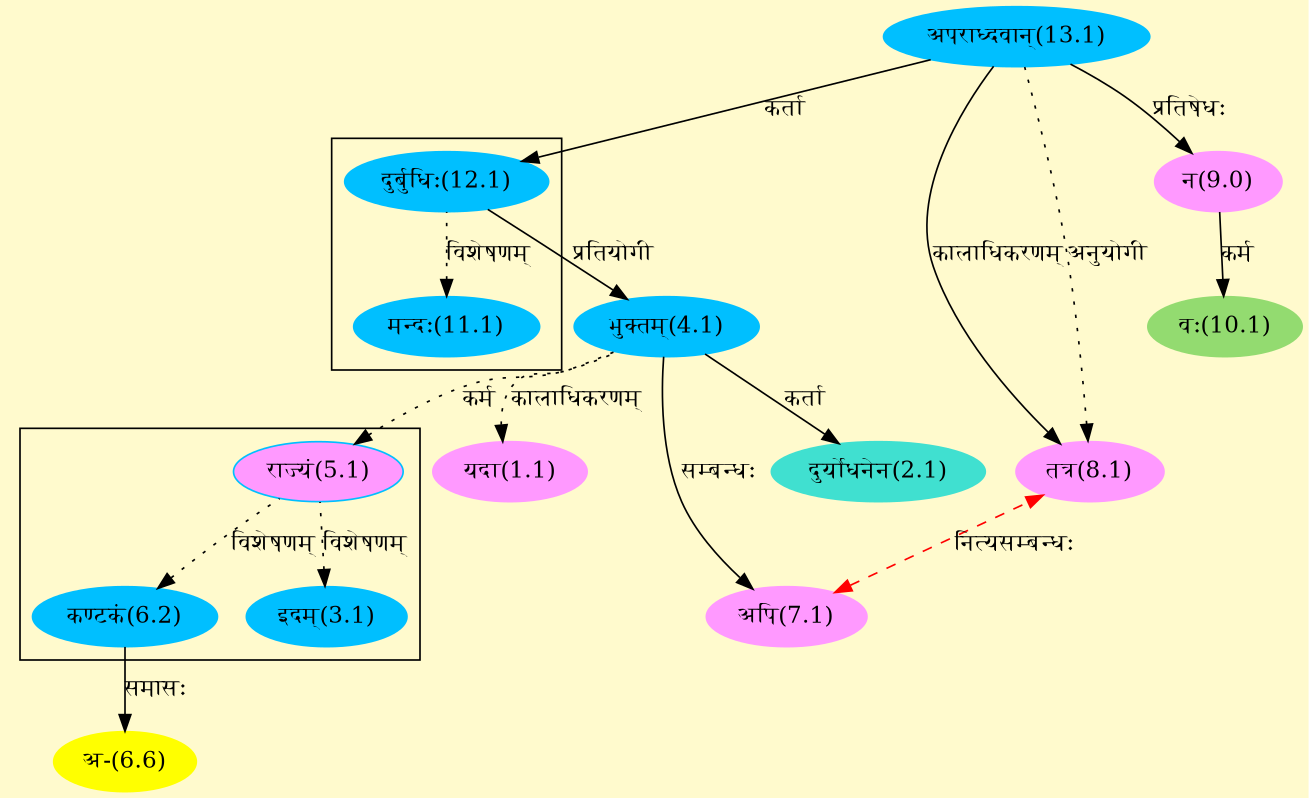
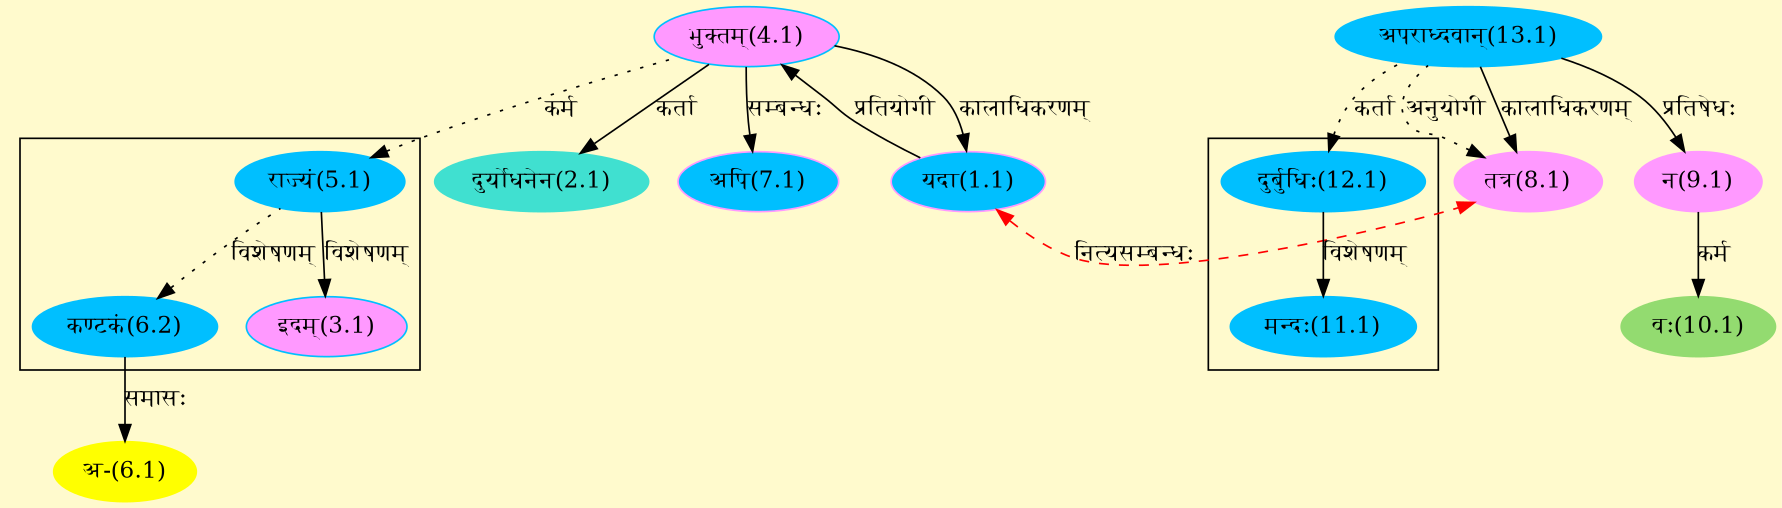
(735, 108) -> (1360, 92)
(1218, 182) -> (1698, 182)
(447, 246) -> (1323, 251)
(551, 249) -> (855, 121)
(667, 327) -> (747, 37)
(510, 389) -> (912, 73)
(318, 472) -> (320, 182)
(510, 472) -> (968, 182)
(322, 536) -> (323, 246)
(939, 544) -> (1231, 257)
(327, 617) -> (327, 327)
(787, 617) -> (758, 182)
(125, 762) -> (125, 472)
